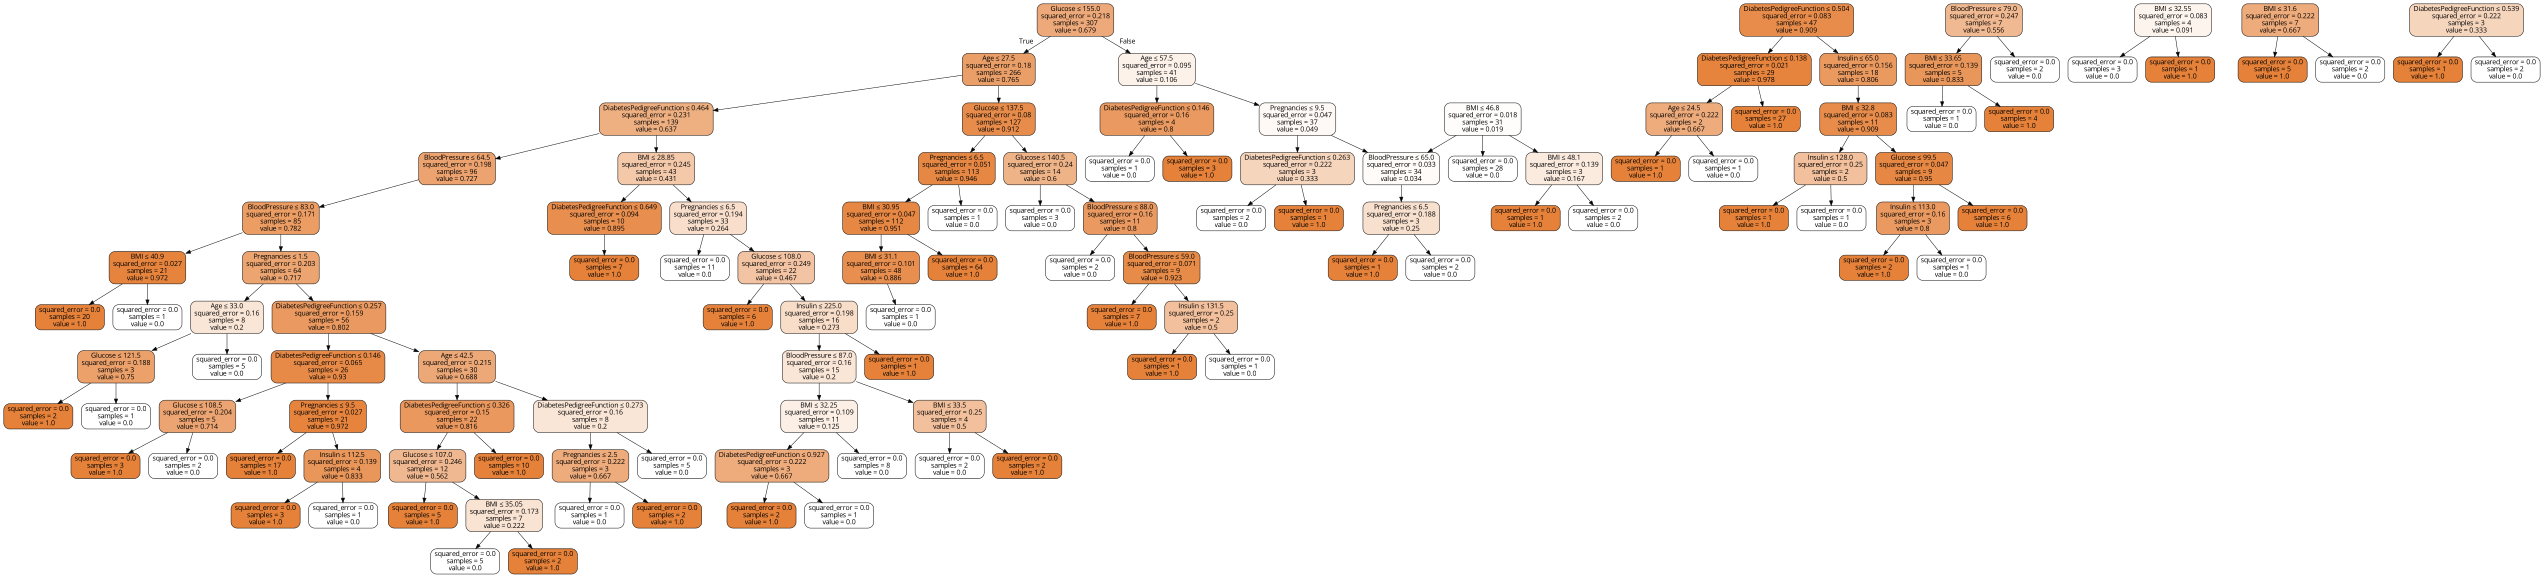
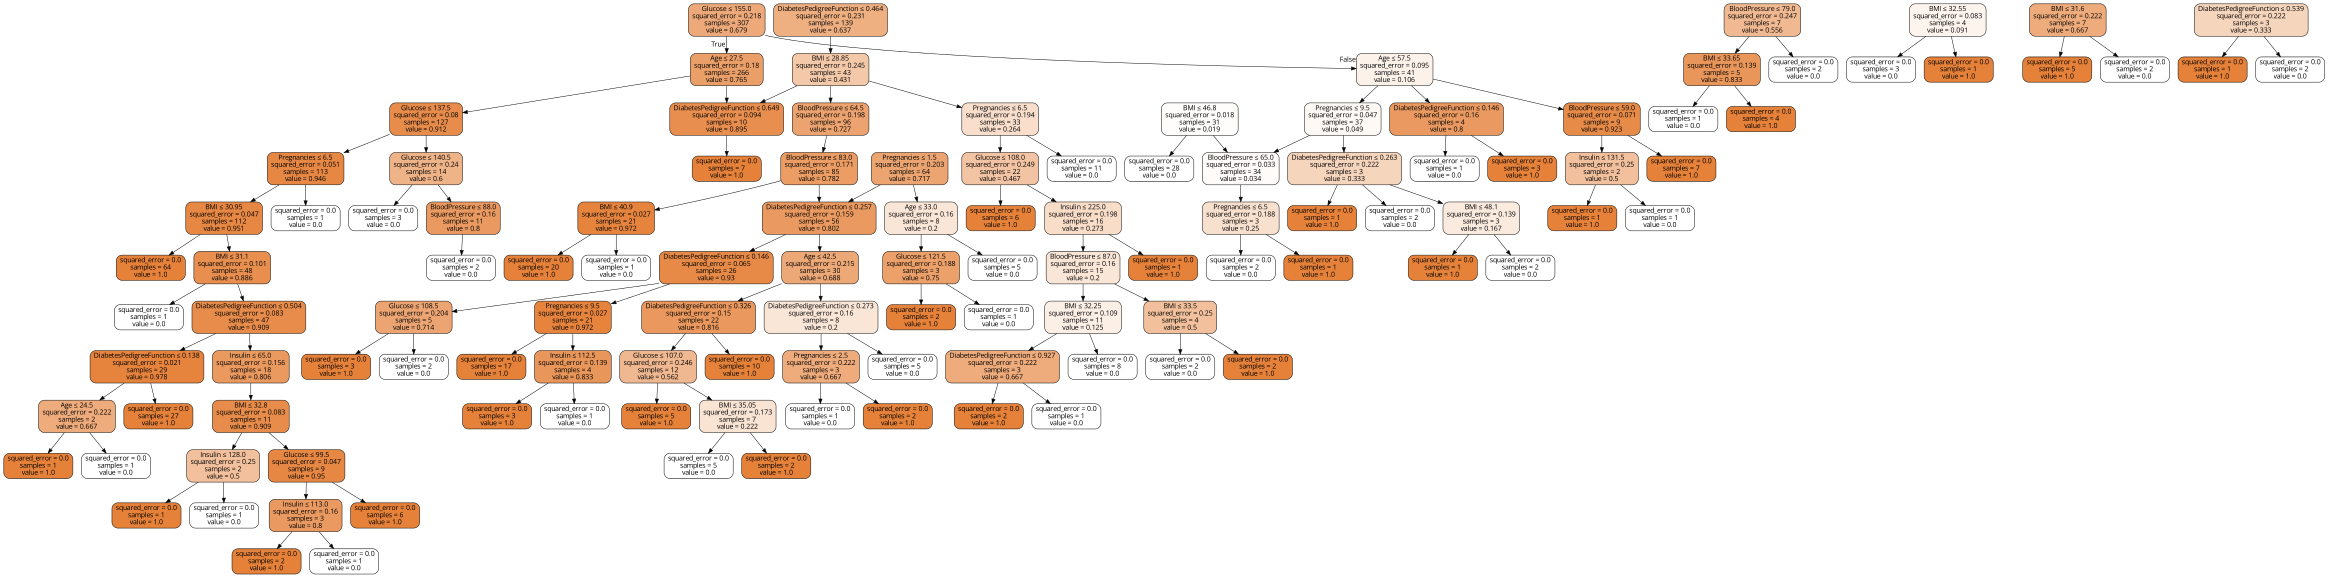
(840, 93) -> (727, 92)
(1521, 143) -> (1414, 193)
(550, 146) -> (831, 92)
(281, 240) -> (819, 191)
(1139, 241) -> (1496, 94)
none -> (240, 290)
